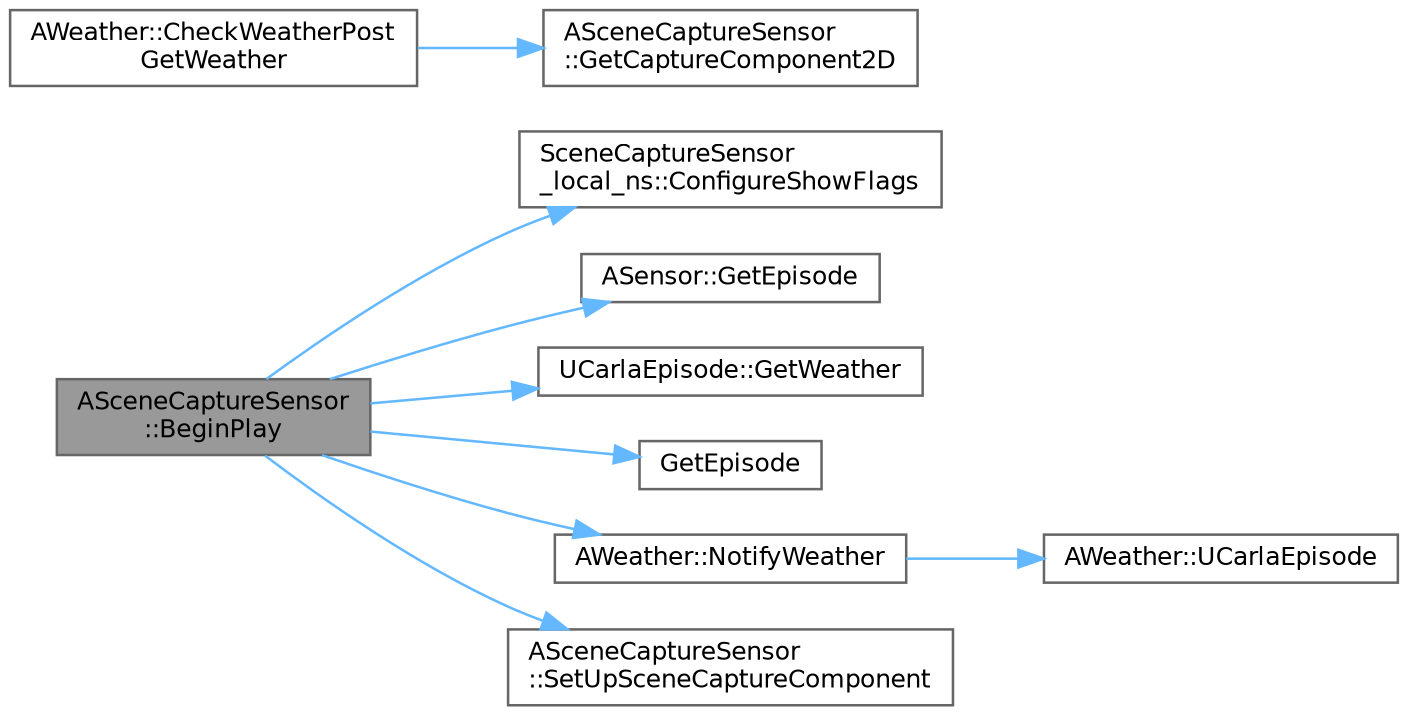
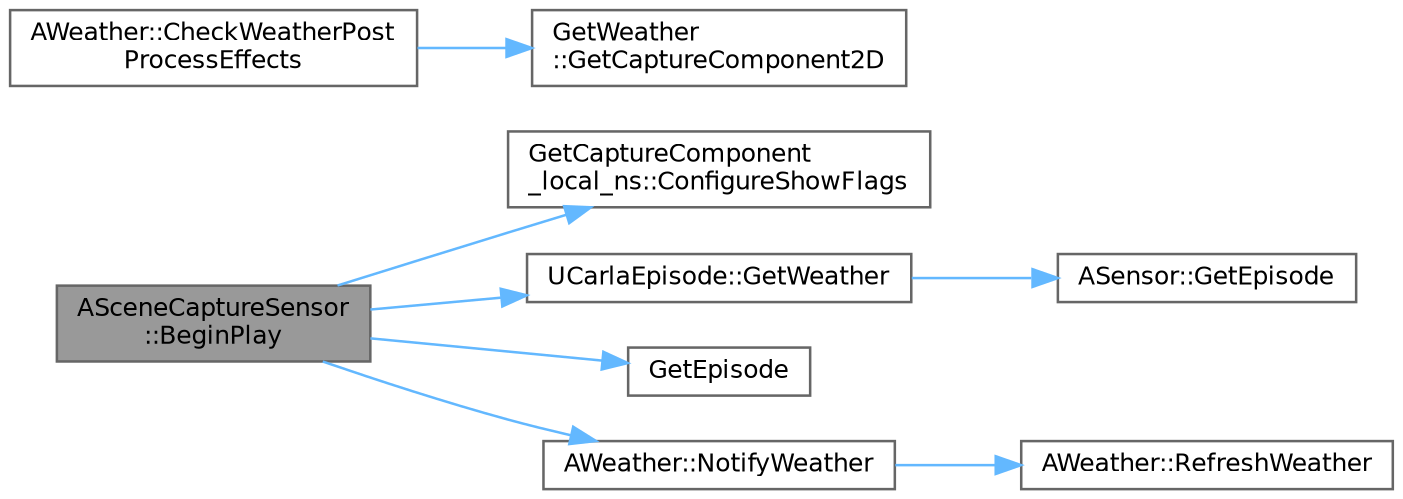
(214, 48) -> (214, 48)
(731, 48) -> (719, 48)
(731, 169) -> (719, 169)
(456, 340) -> (972, 278)
(1221, 559) -> (1207, 465)
(731, 667) -> none
